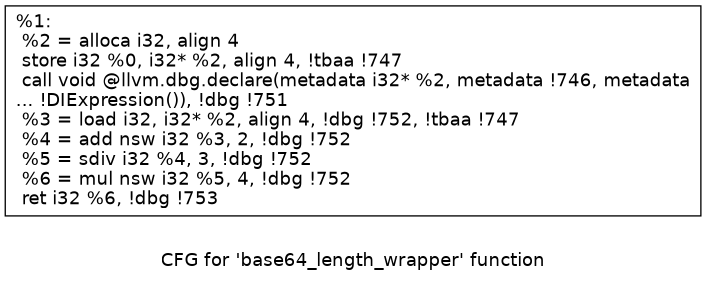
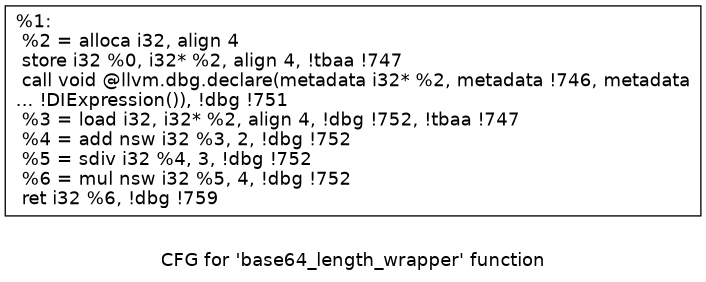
(117, 199) -> (117, 199)
